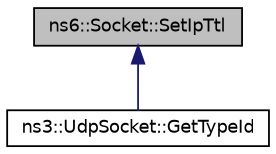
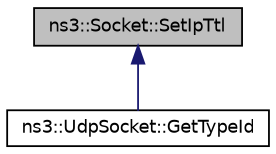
(138, 27) -> (138, 27)
